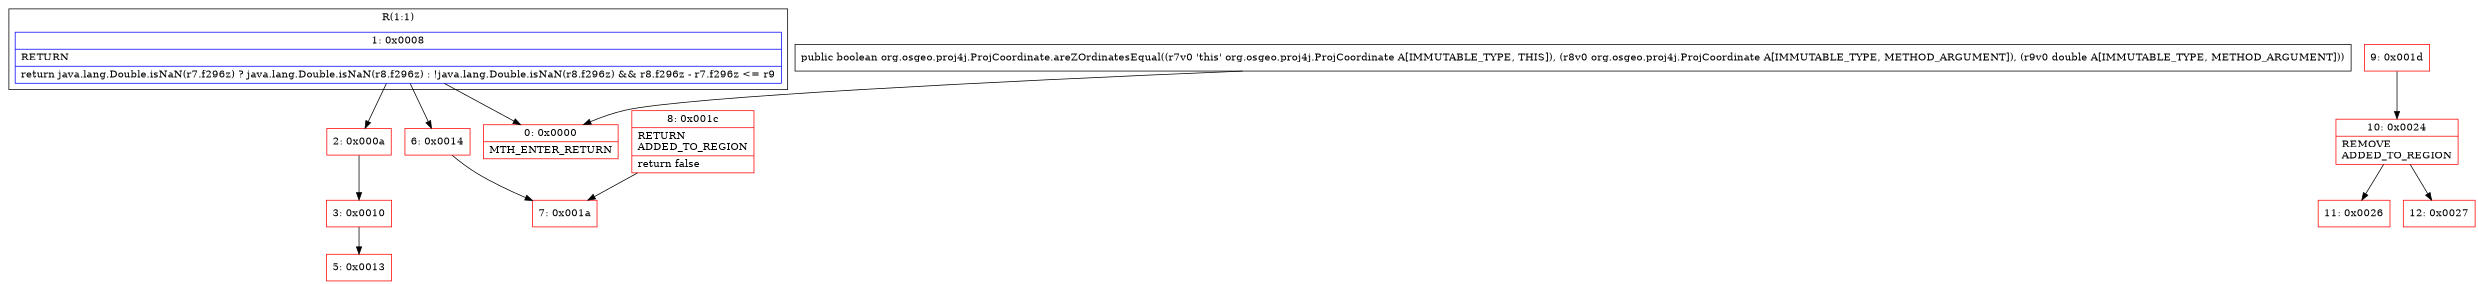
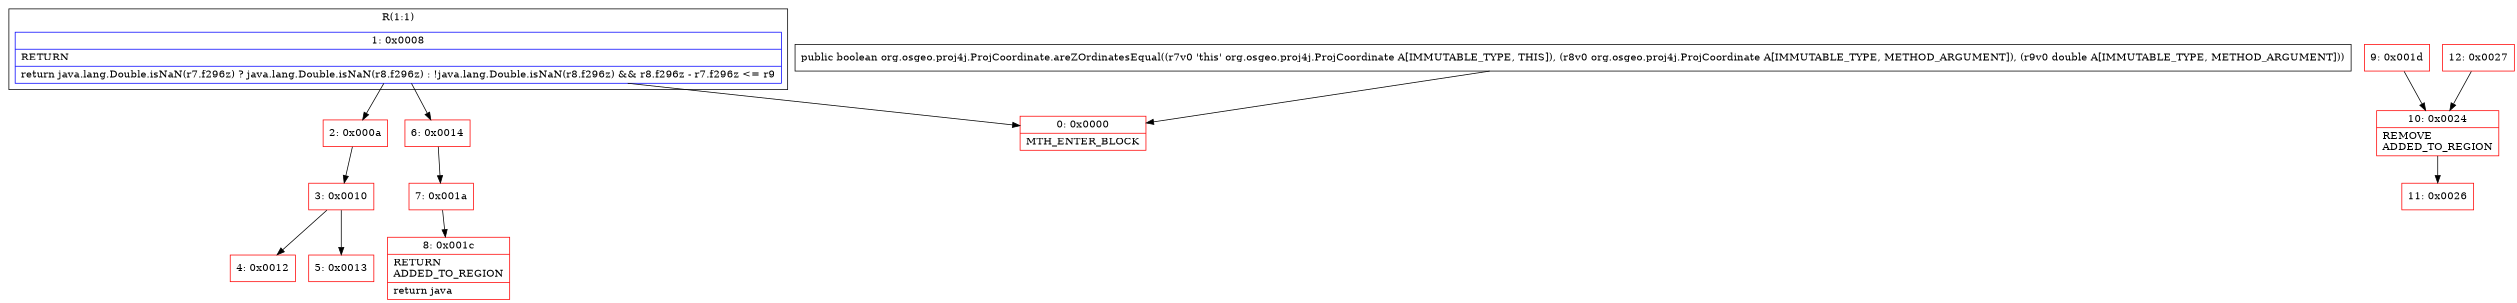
(551, 150) -> (1083, 141)
(669, 164) -> (423, 291)
(2419, 179) -> (2462, 88)
(616, 185) -> (444, 220)
none -> (263, 268)
